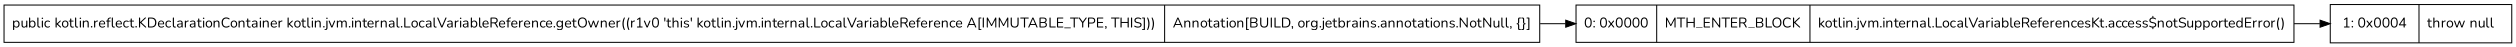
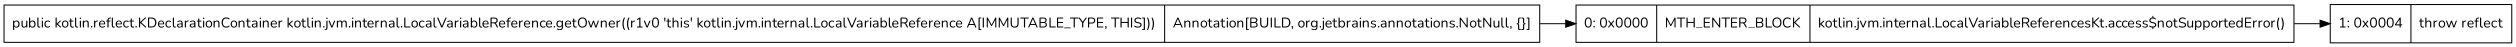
(2461, 23) -> (2461, 23)
